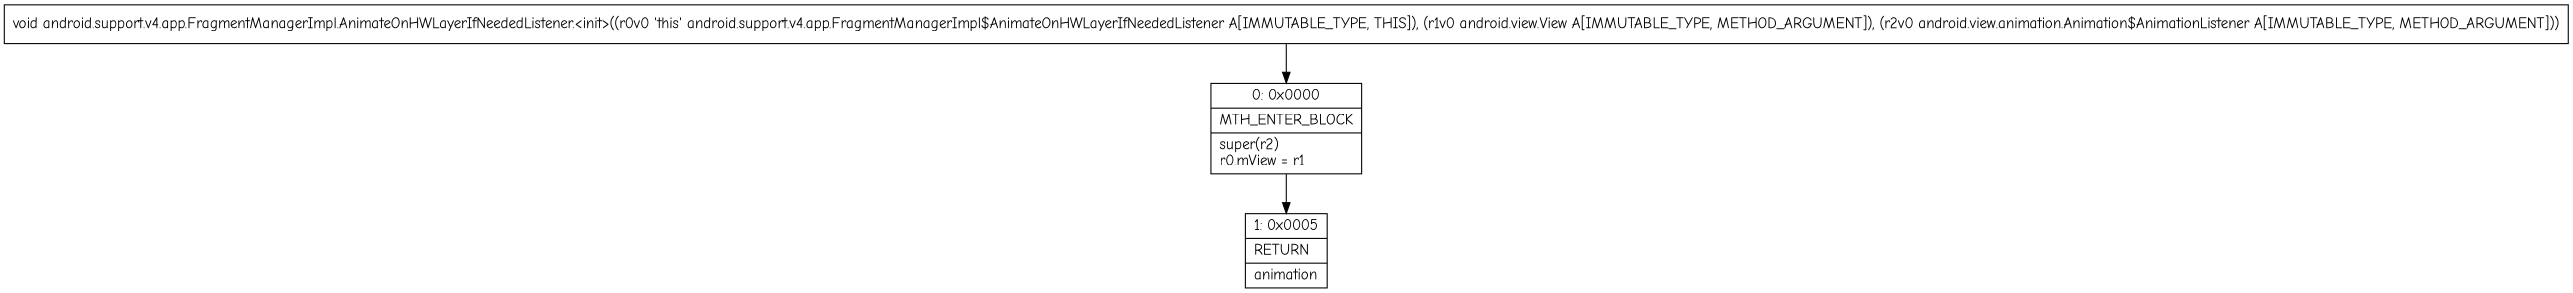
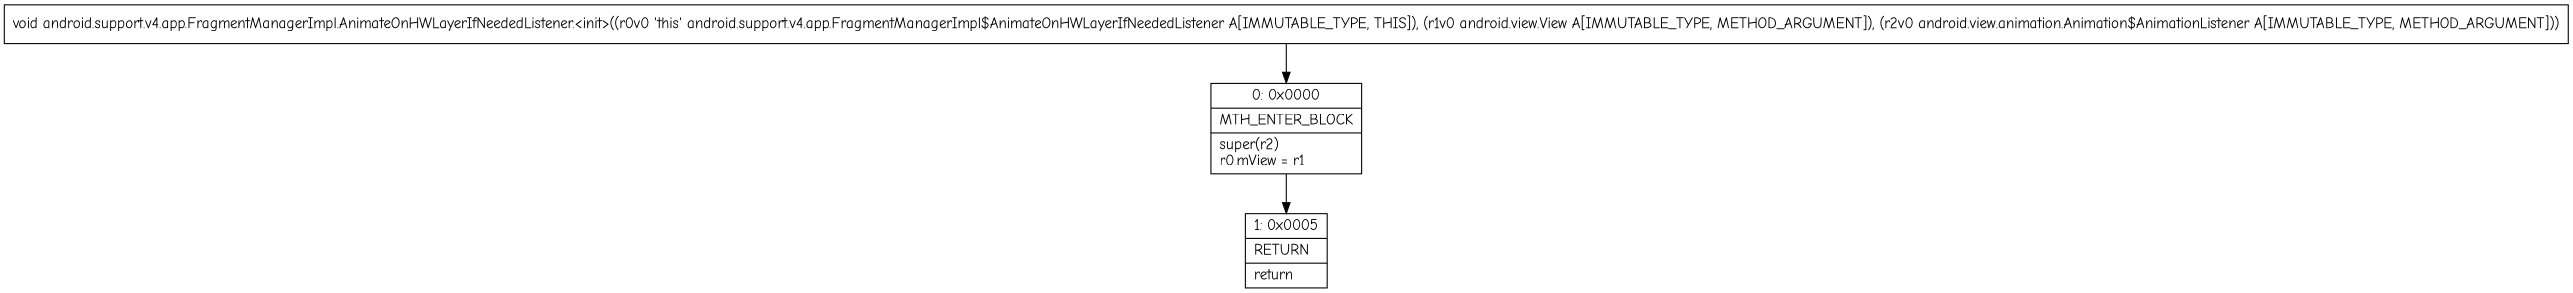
(1286, 275) -> (1274, 275)
